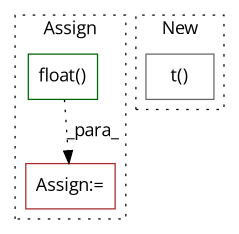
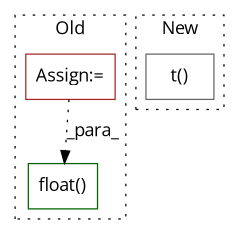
(70, 30) -> (70, 30)
(66, 125) -> (67, 125)
